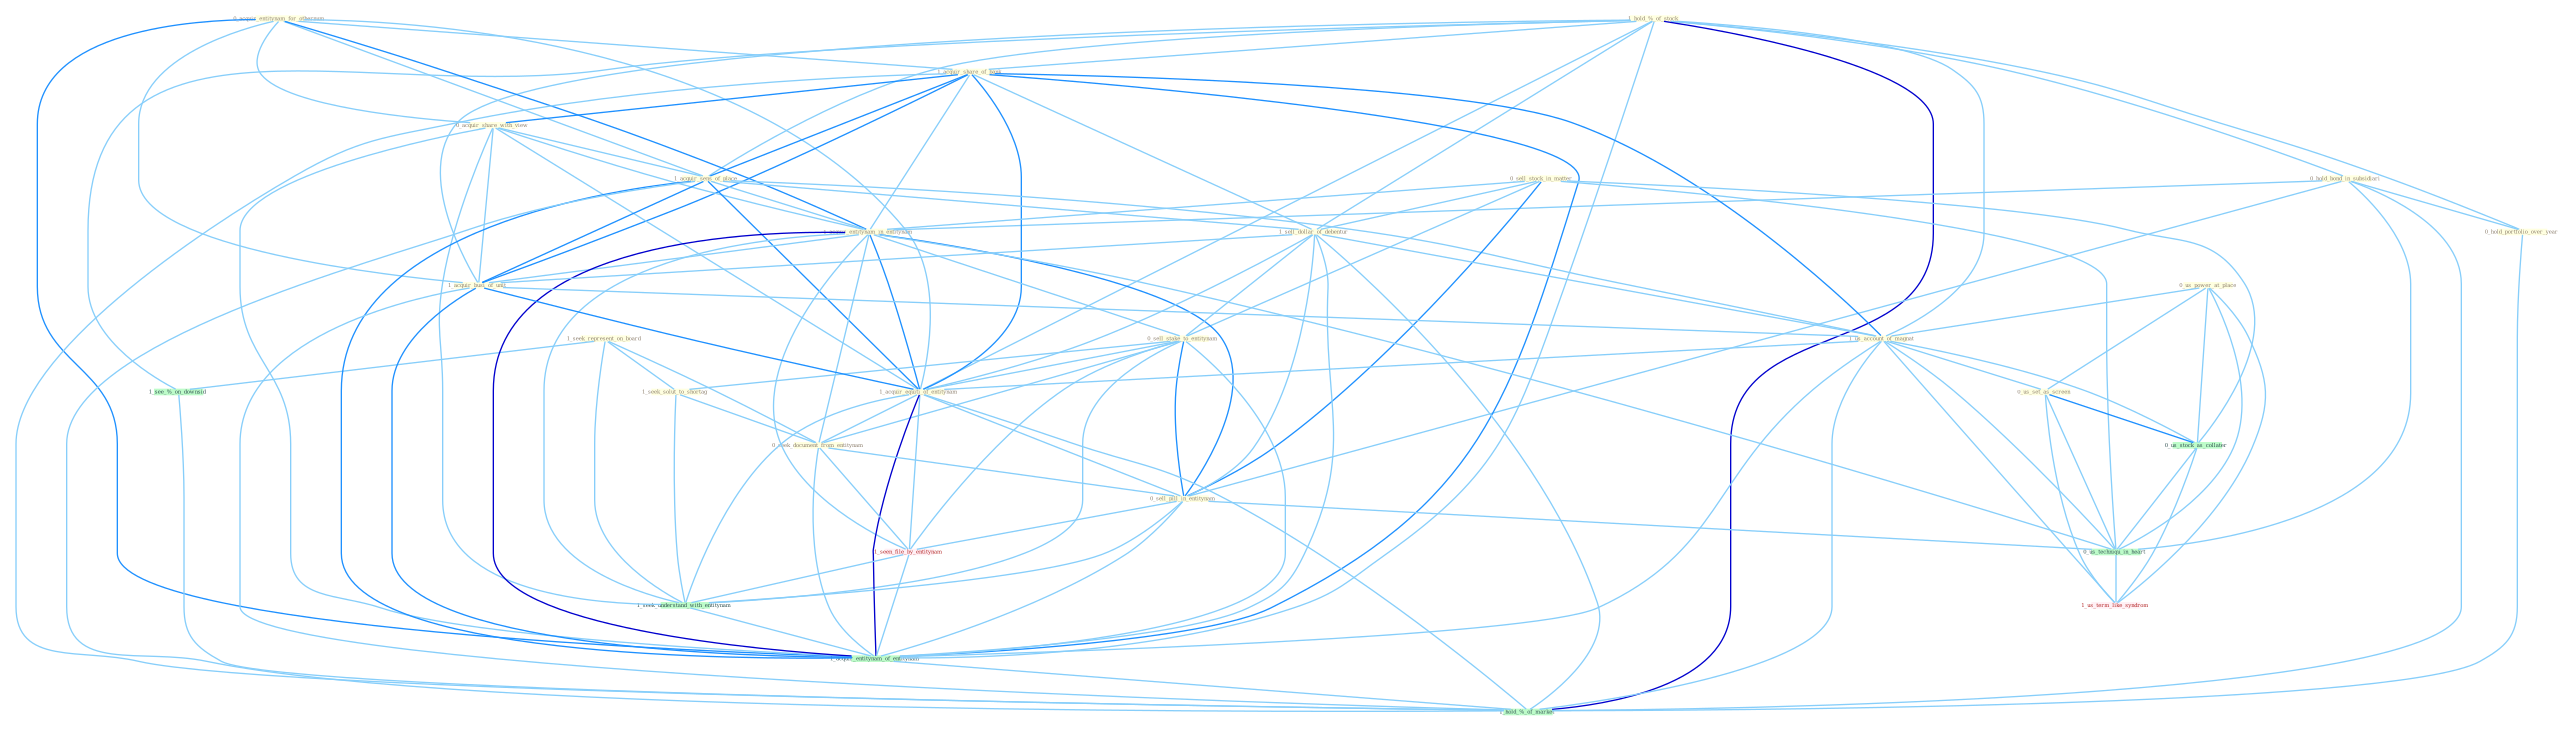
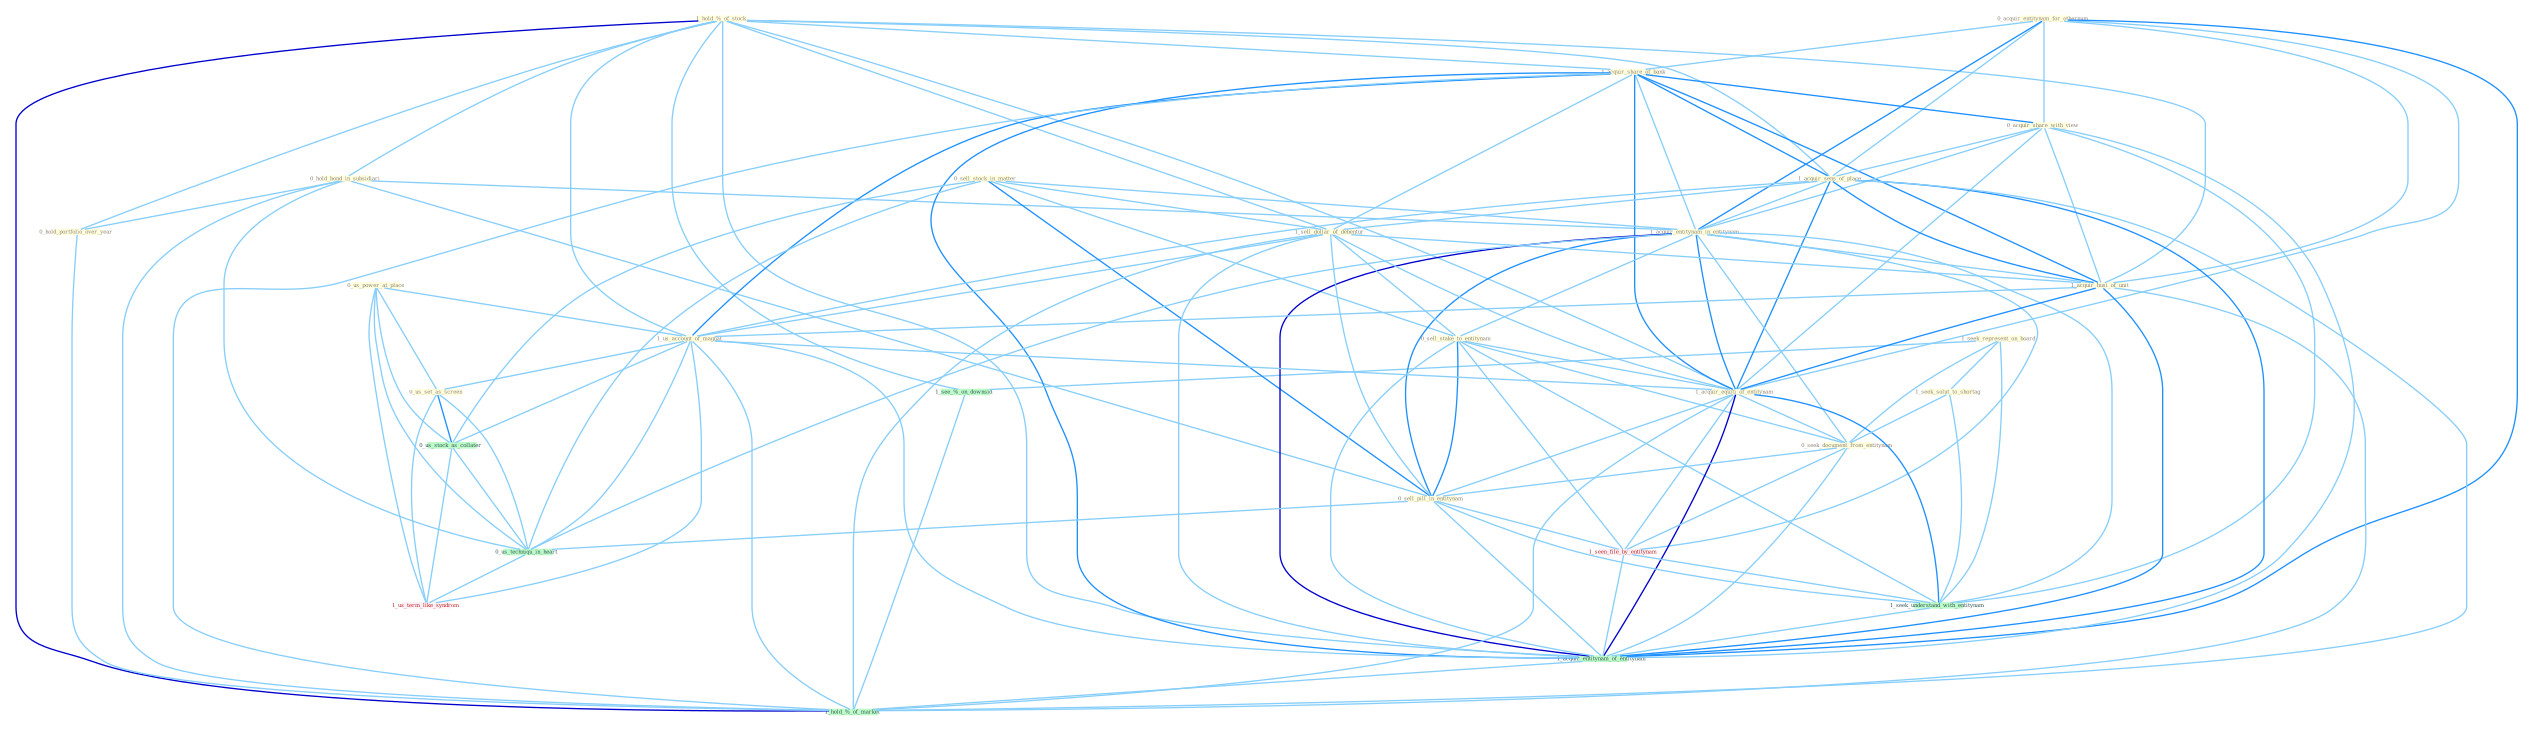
(942, 364) -> none
(764, 461) -> (1895, 455)
